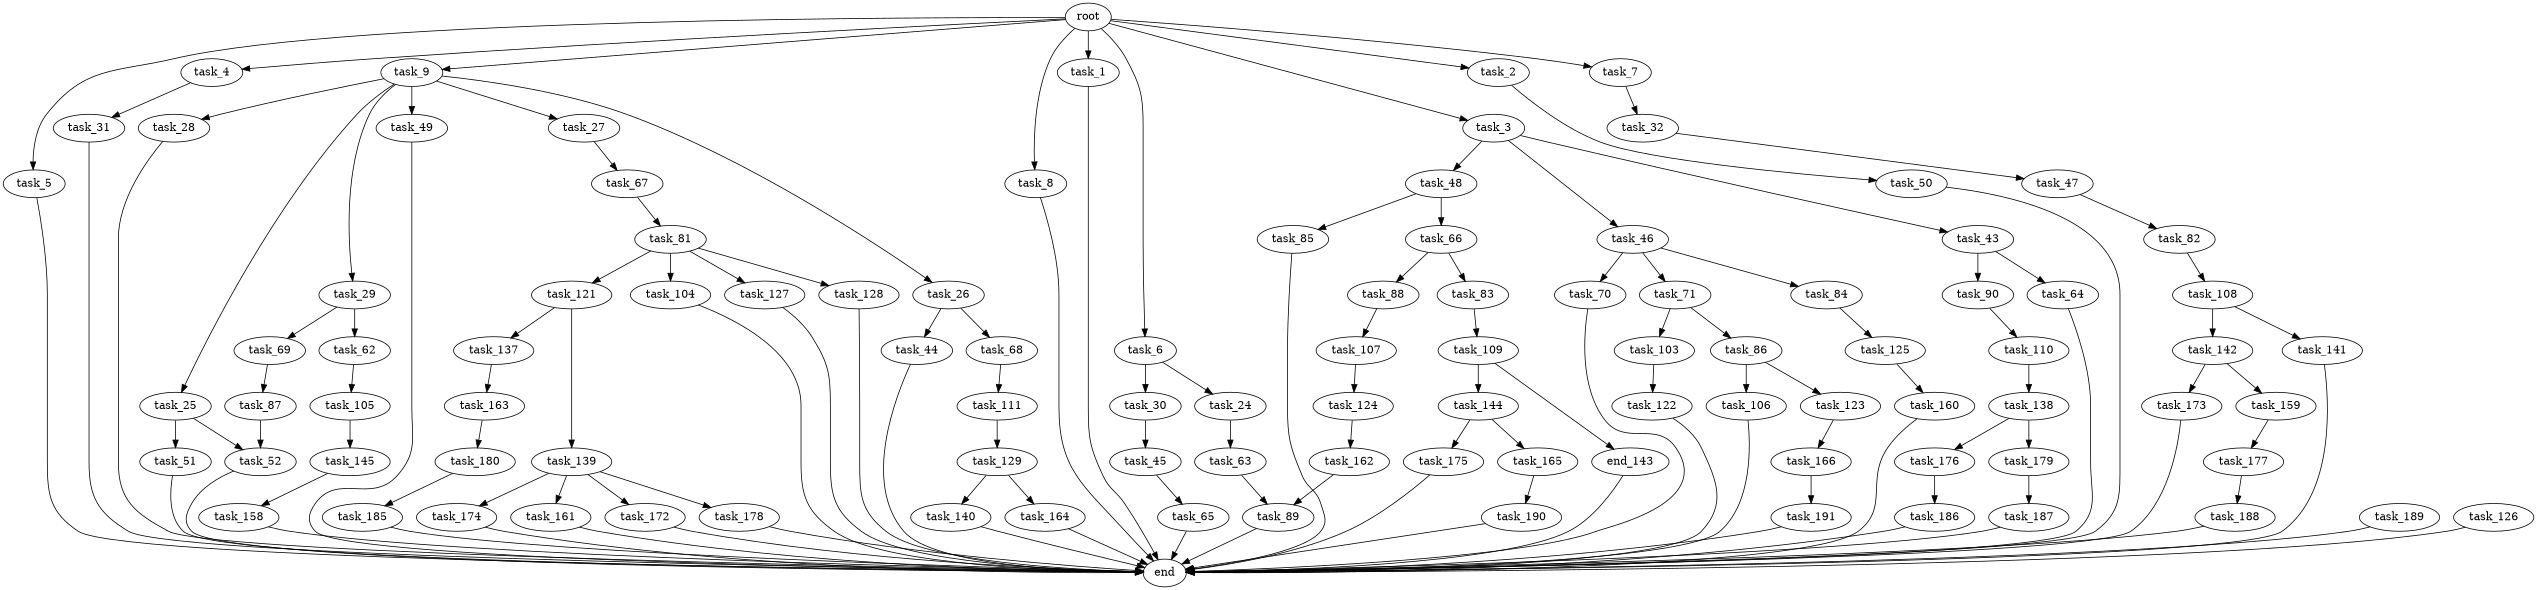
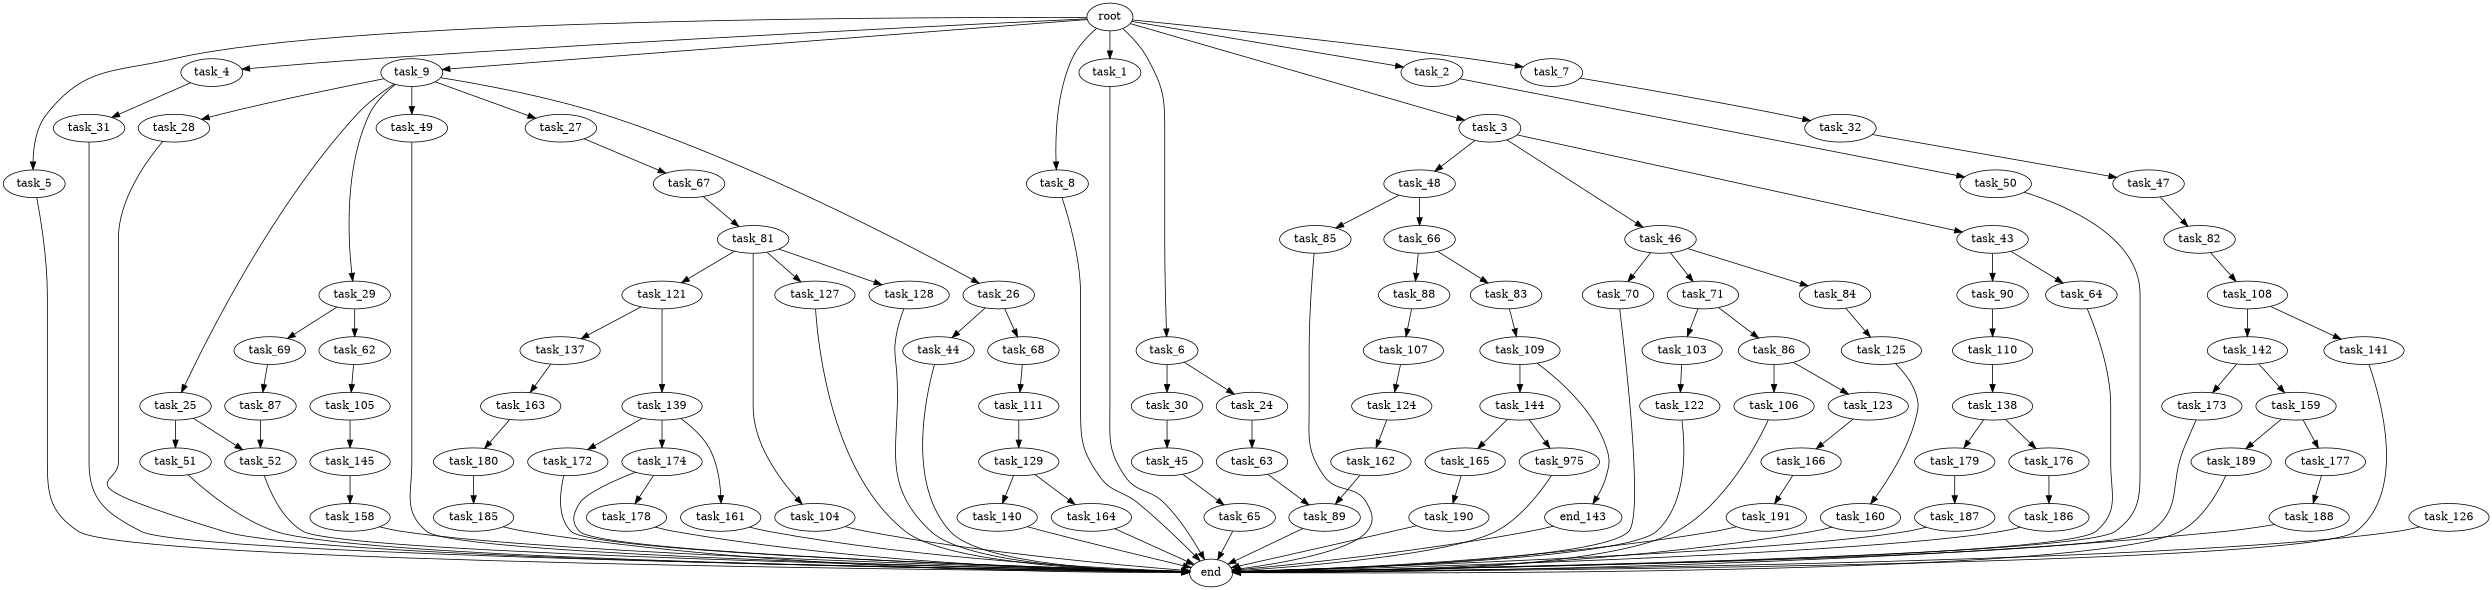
none -> (2267, 432)
(1444, 462) -> (1559, 462)
(652, 488) -> (646, 486)
